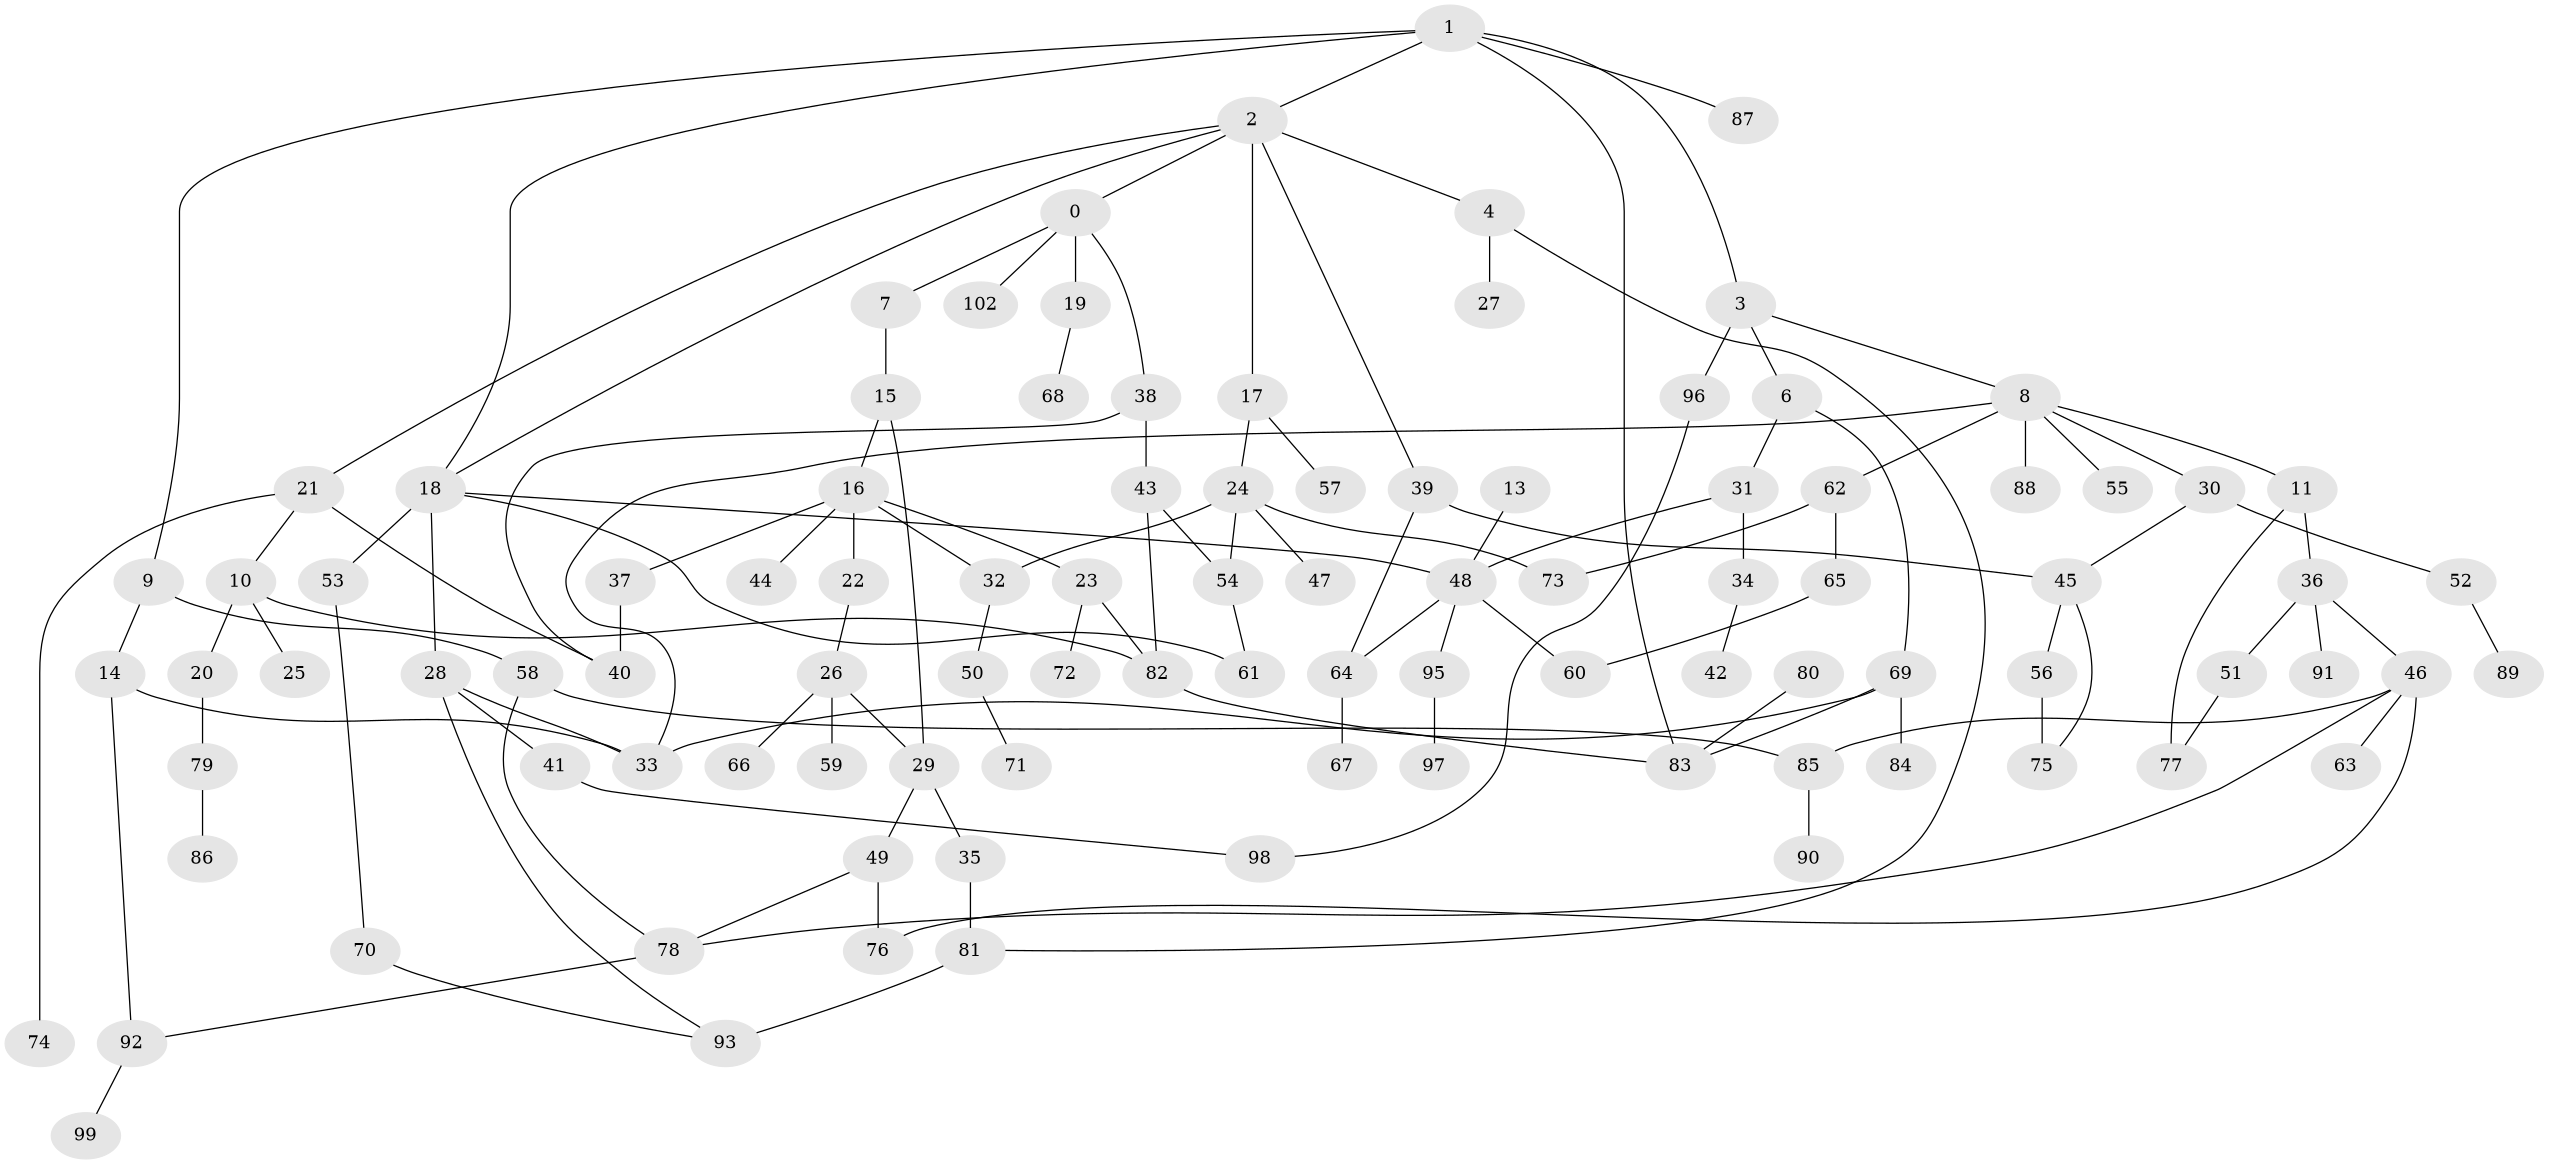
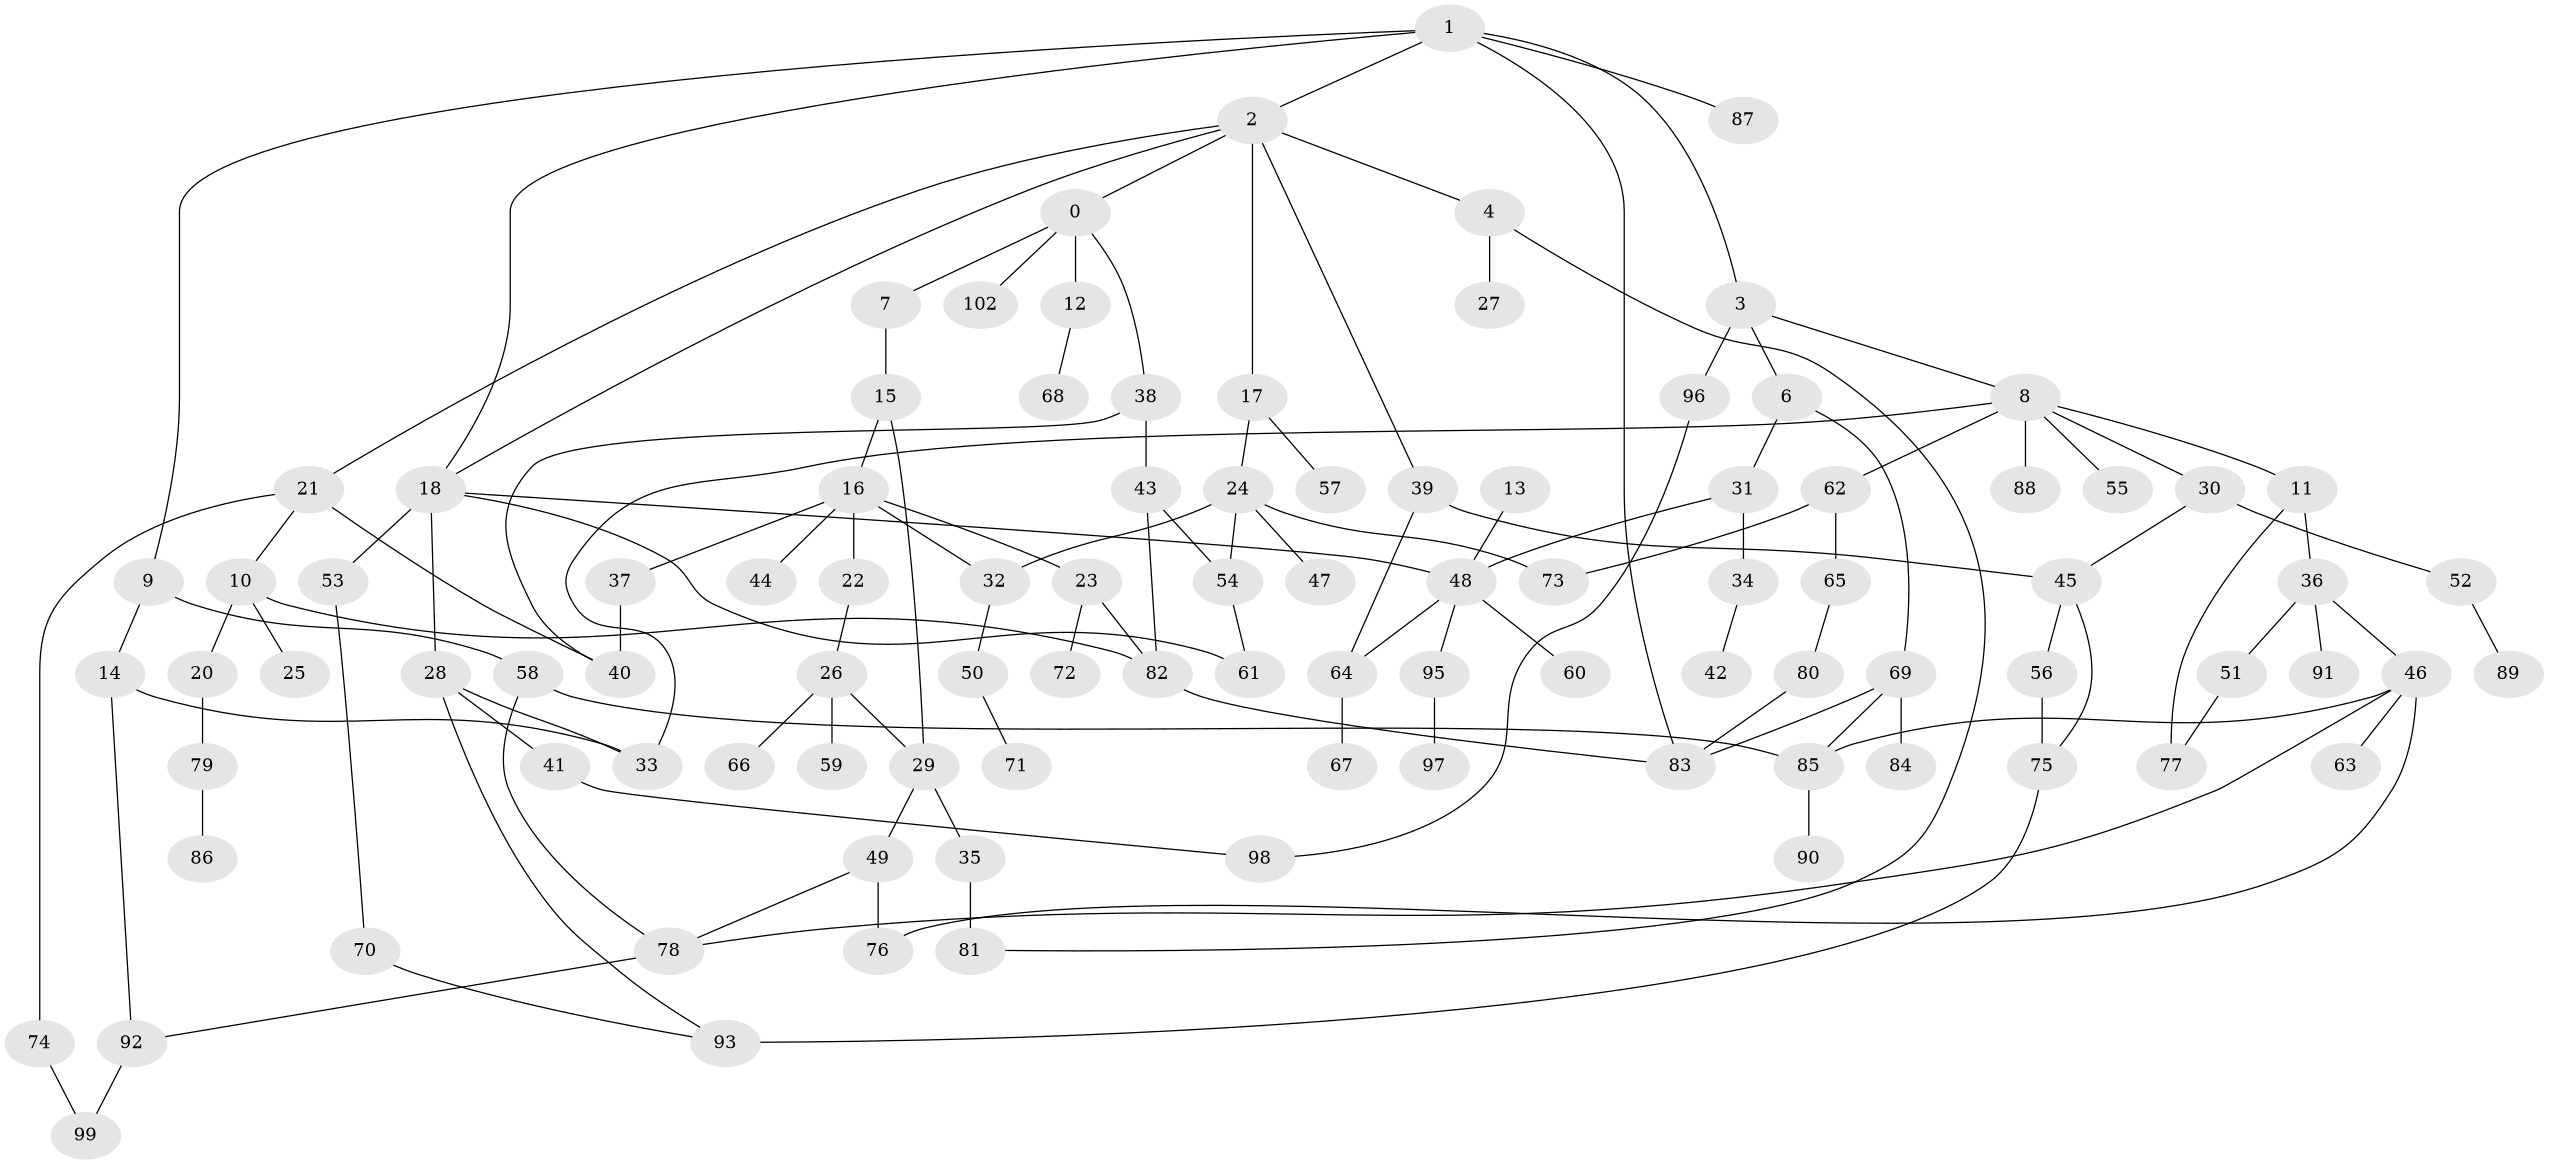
(1076, 305) -> (1076, 305)
(1709, 634) -> (1822, 628)
(1244, 717) -> (1855, 720)
(851, 1002) -> (1437, 1011)
none -> (63, 1090)
